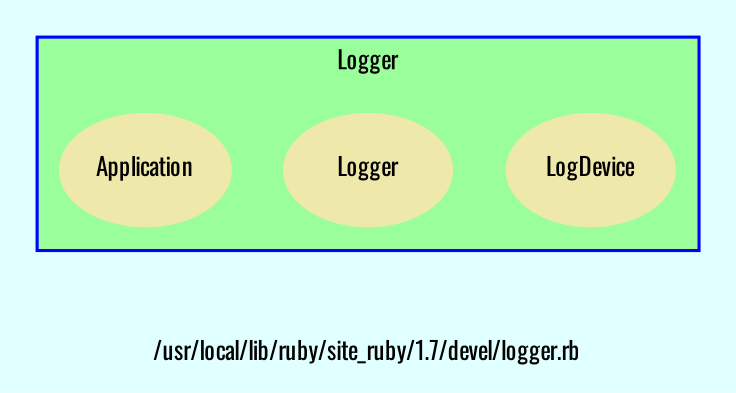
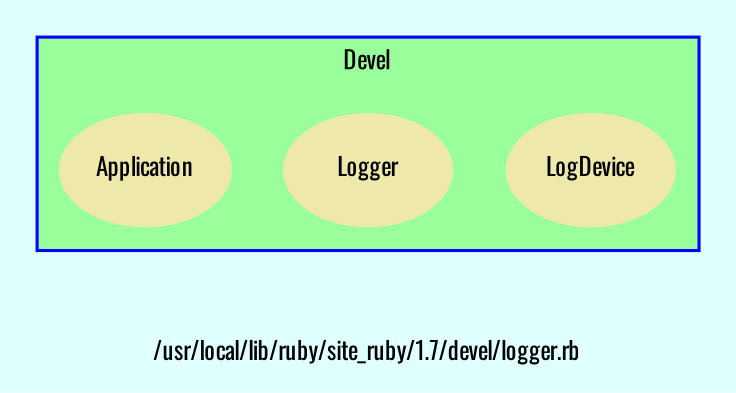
(368, 63) -> (368, 63)
